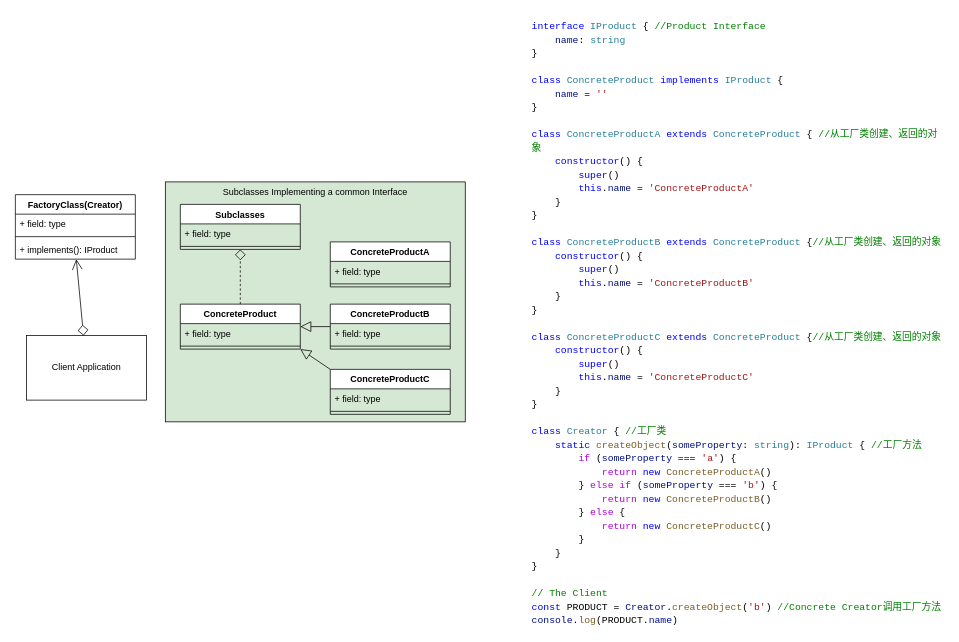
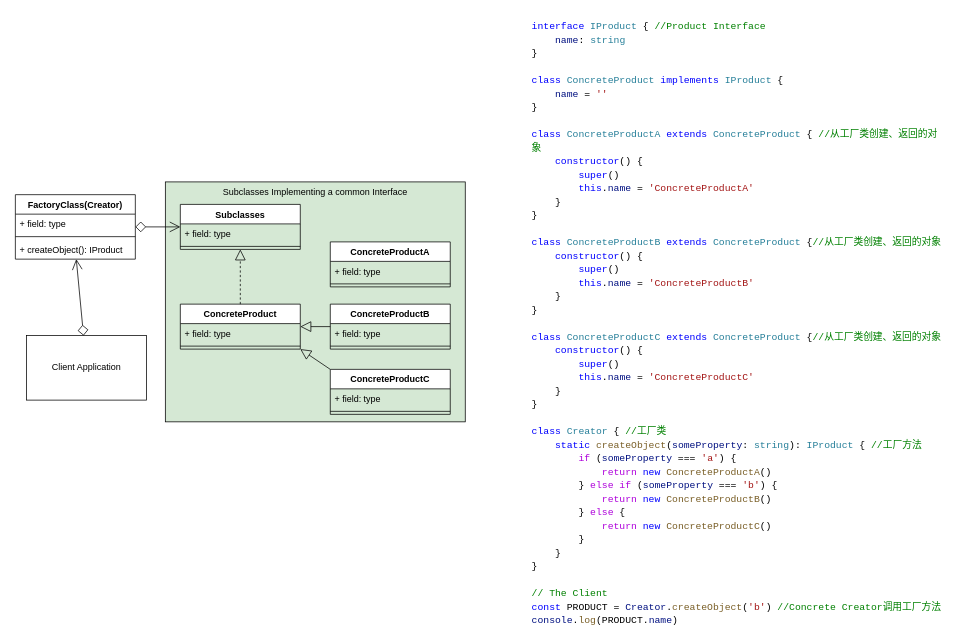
none -> (162, 227)
(74, 250) -> (82, 250)
(240, 261) -> (240, 261)
